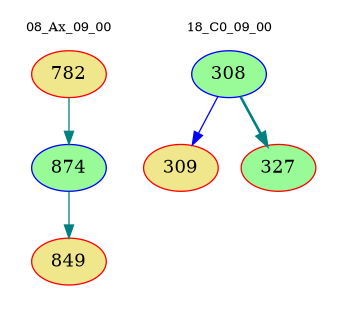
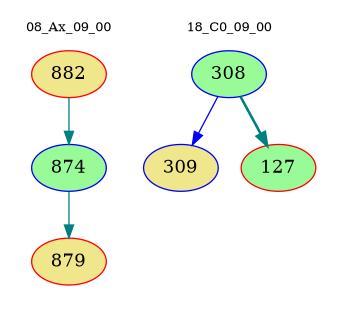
(69, 74) -> (69, 74)
(181, 168) -> (181, 168)
(278, 168) -> (278, 168)
(69, 262) -> (69, 262)
